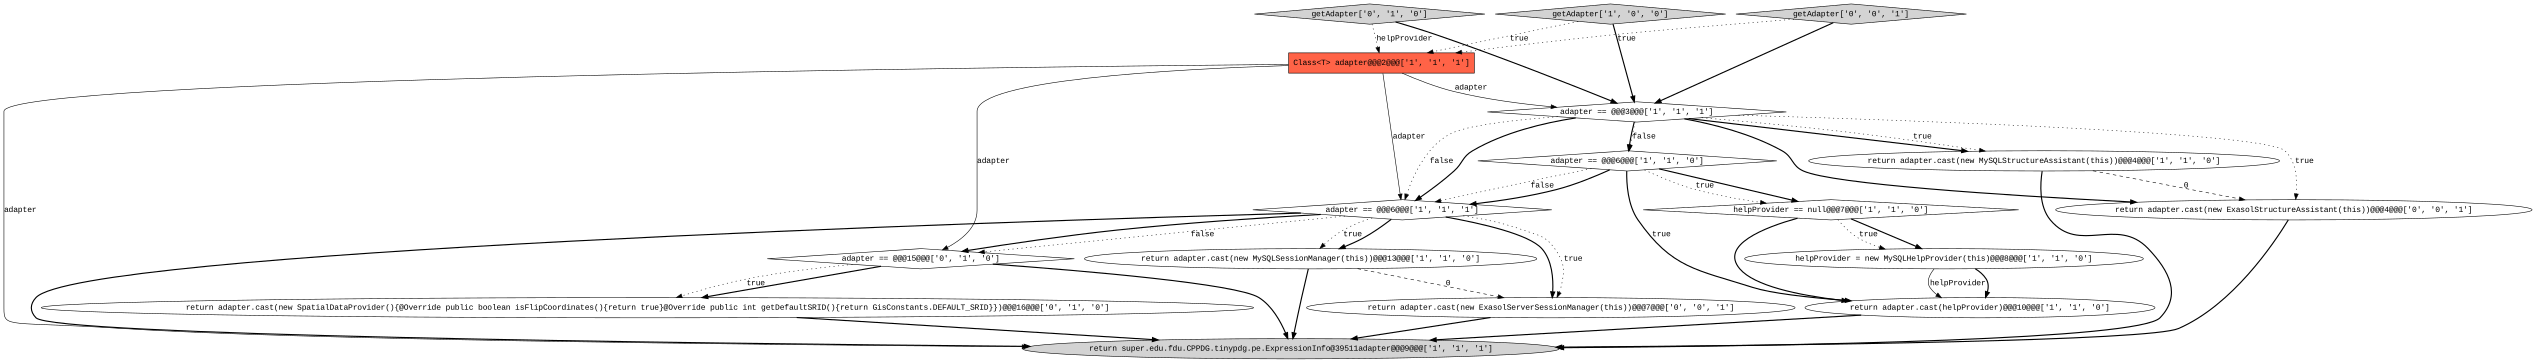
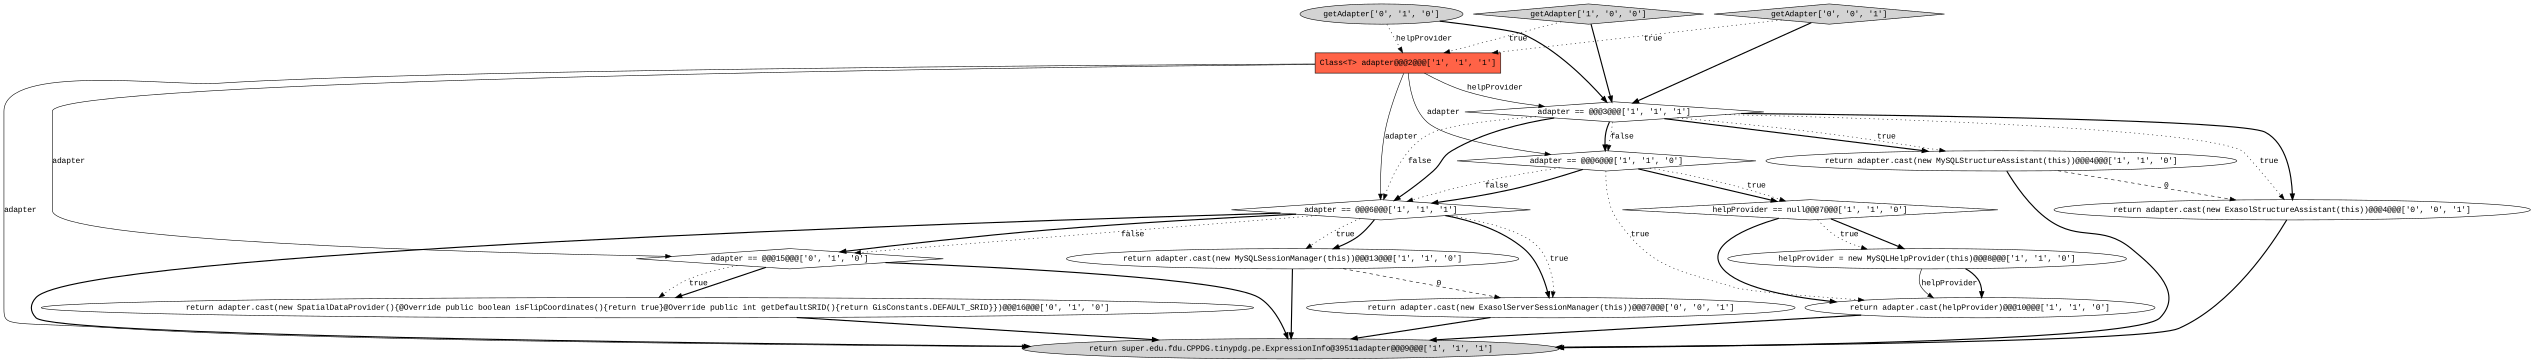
(1370, 14) -> (1382, 14)
(1471, 87) -> (1495, 87)
none -> (1458, 137)
(1708, 273) -> (1703, 278)
